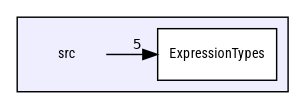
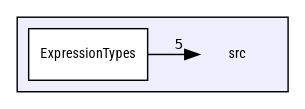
(124, 54) -> (166, 54)
